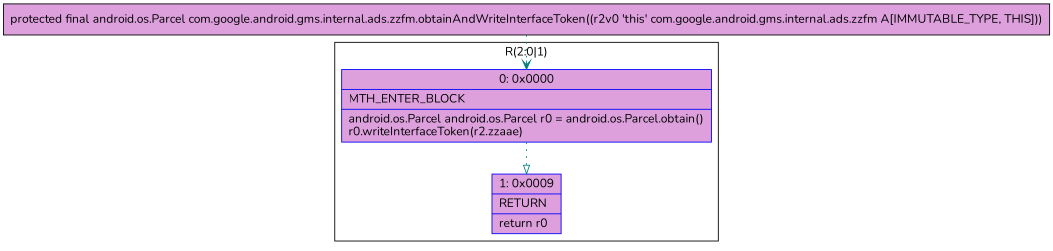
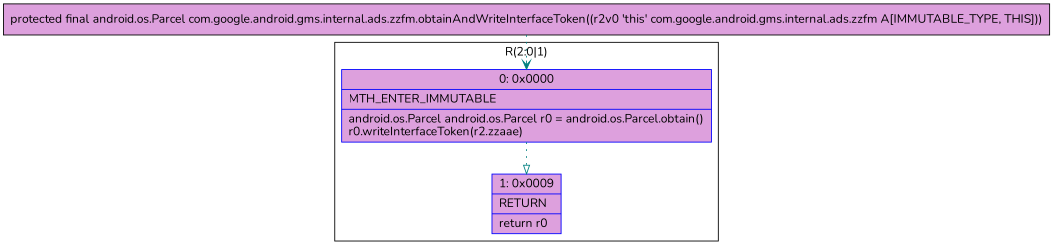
(407, 99) -> (423, 99)
